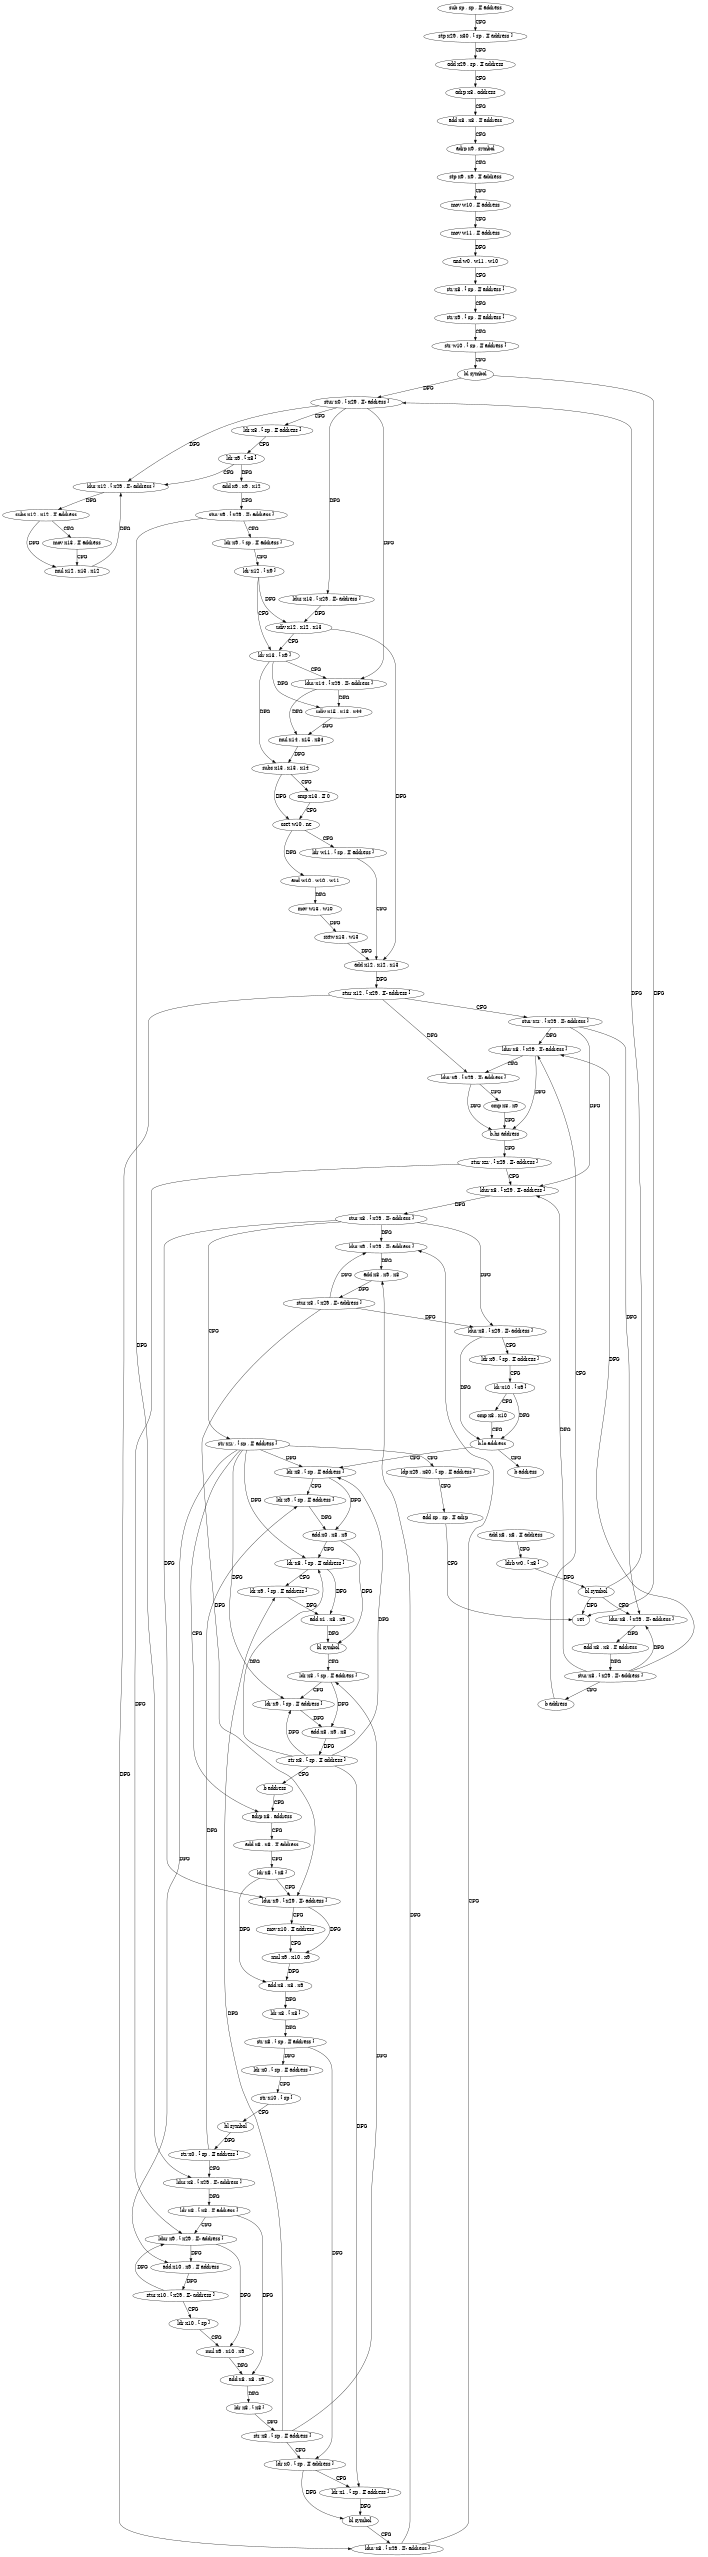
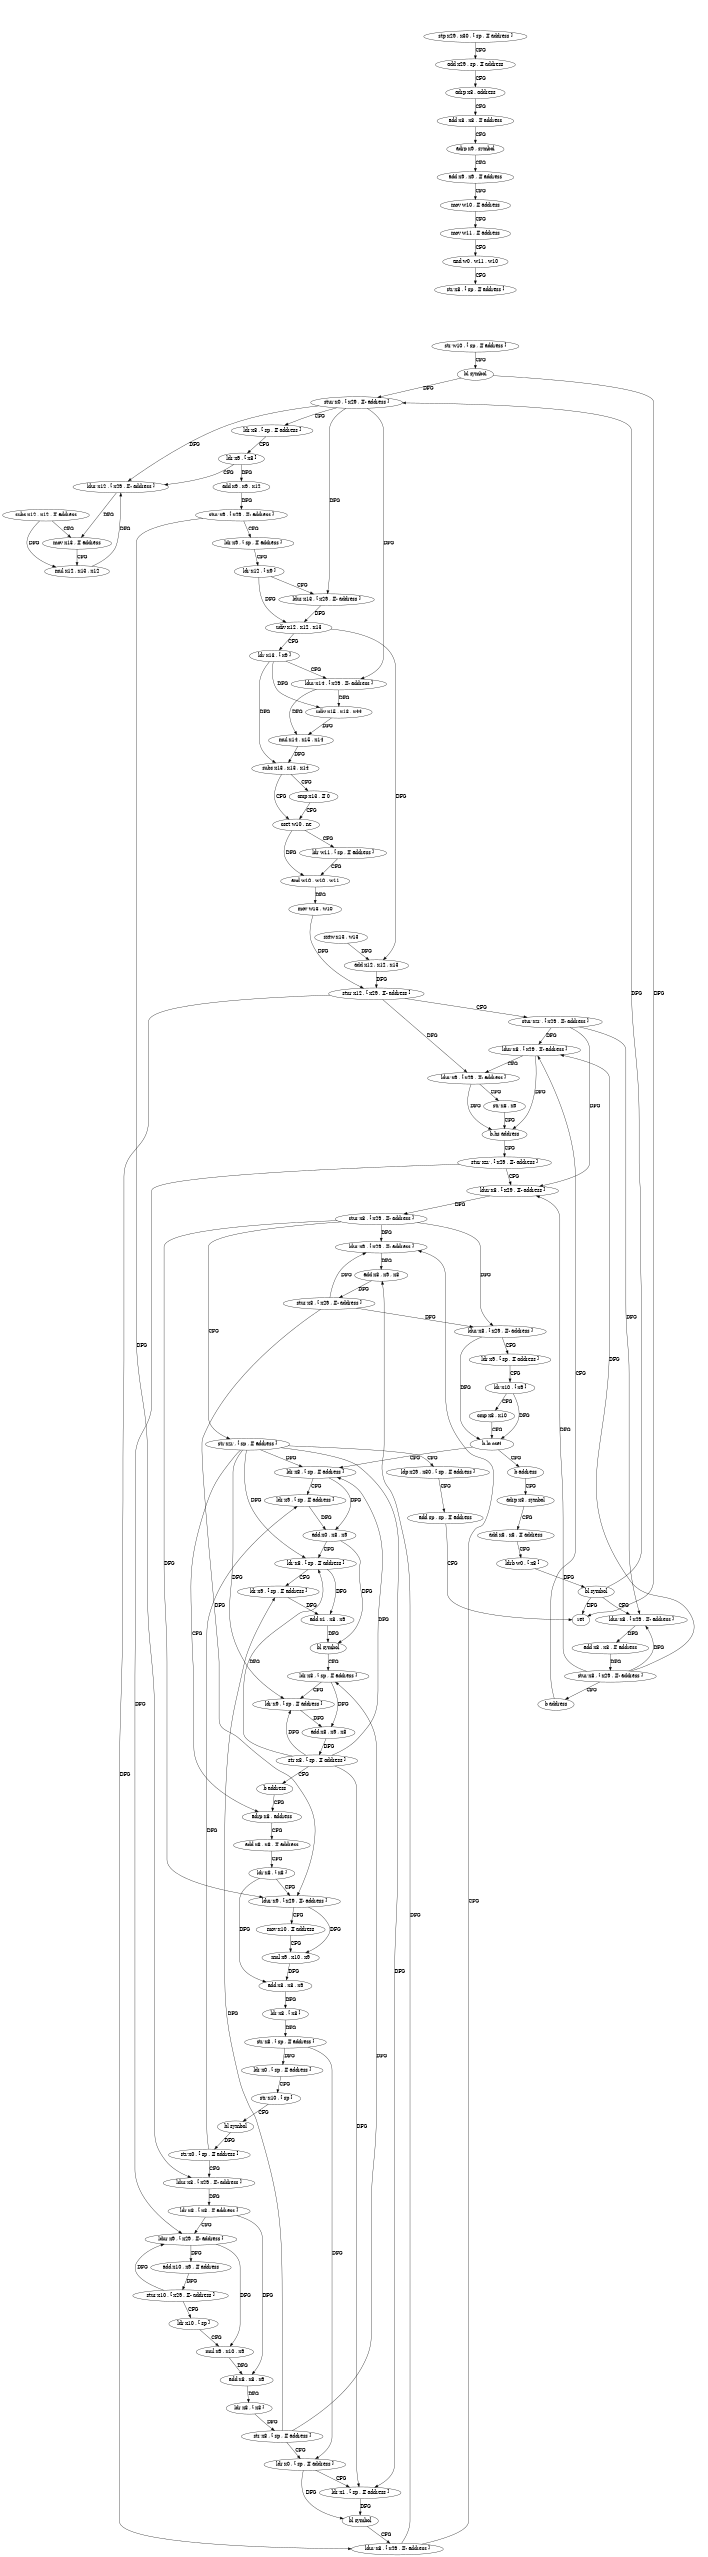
(475, 8) -> none
(475, 177) -> (475, 177)
(481, 248) -> (481, 248)
(475, 318) -> none
(82, 500) -> (100, 514)
(247, 501) -> (247, 501)
(258, 613) -> (291, 585)
(301, 740) -> (301, 740)
(281, 797) -> (281, 797)
(376, 903) -> (330, 866)
(327, 922) -> (322, 959)
(505, 1106) -> (505, 1106)
(492, 1444) -> (492, 1444)
none -> (526, 1501)
(445, 1518) -> (445, 1518)
(179, 1858) -> (396, 1933)
